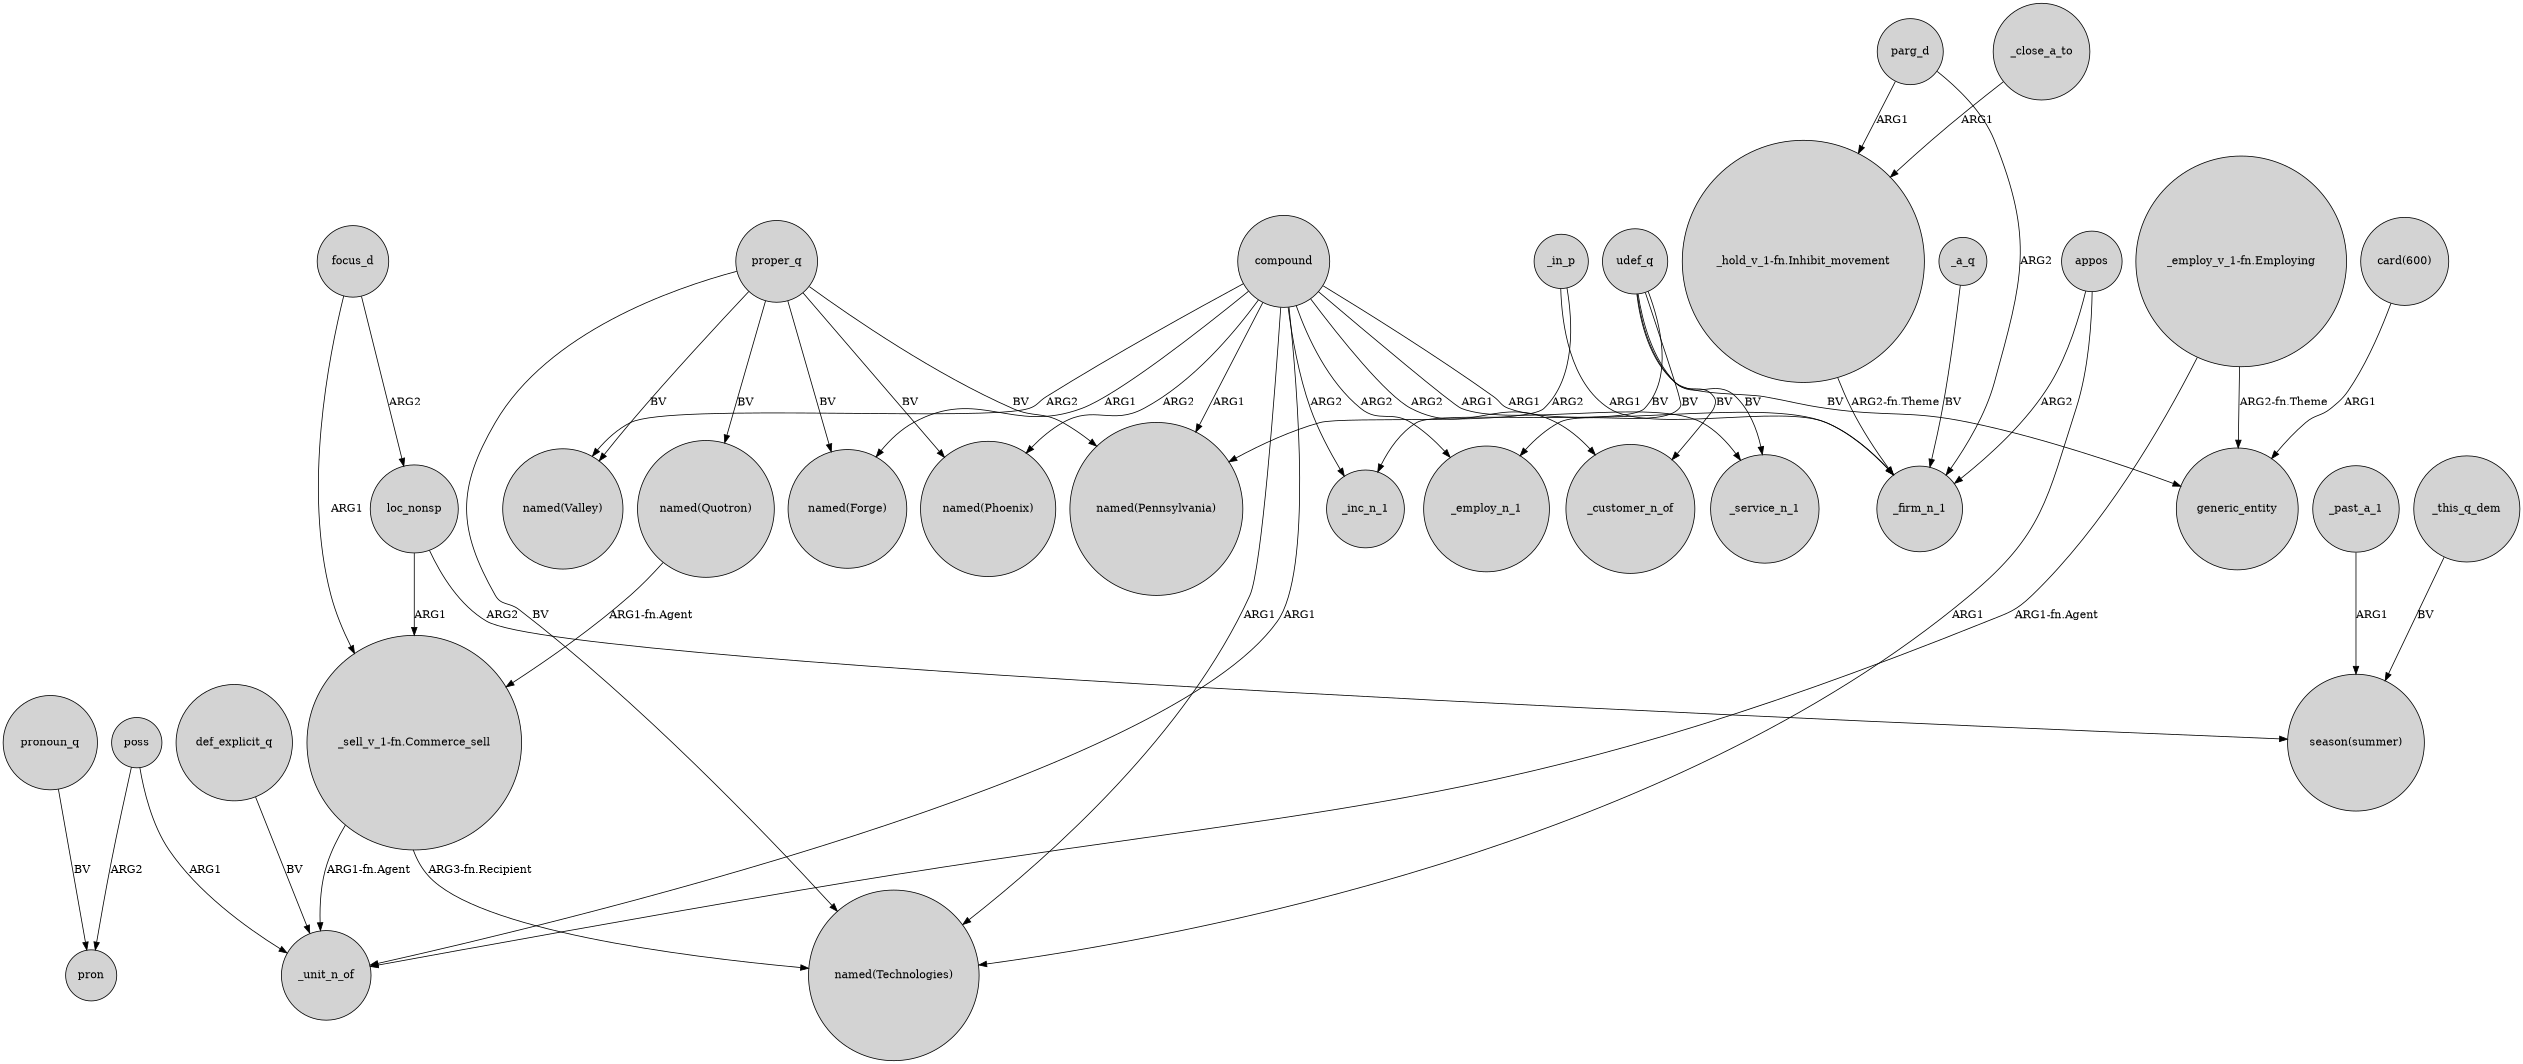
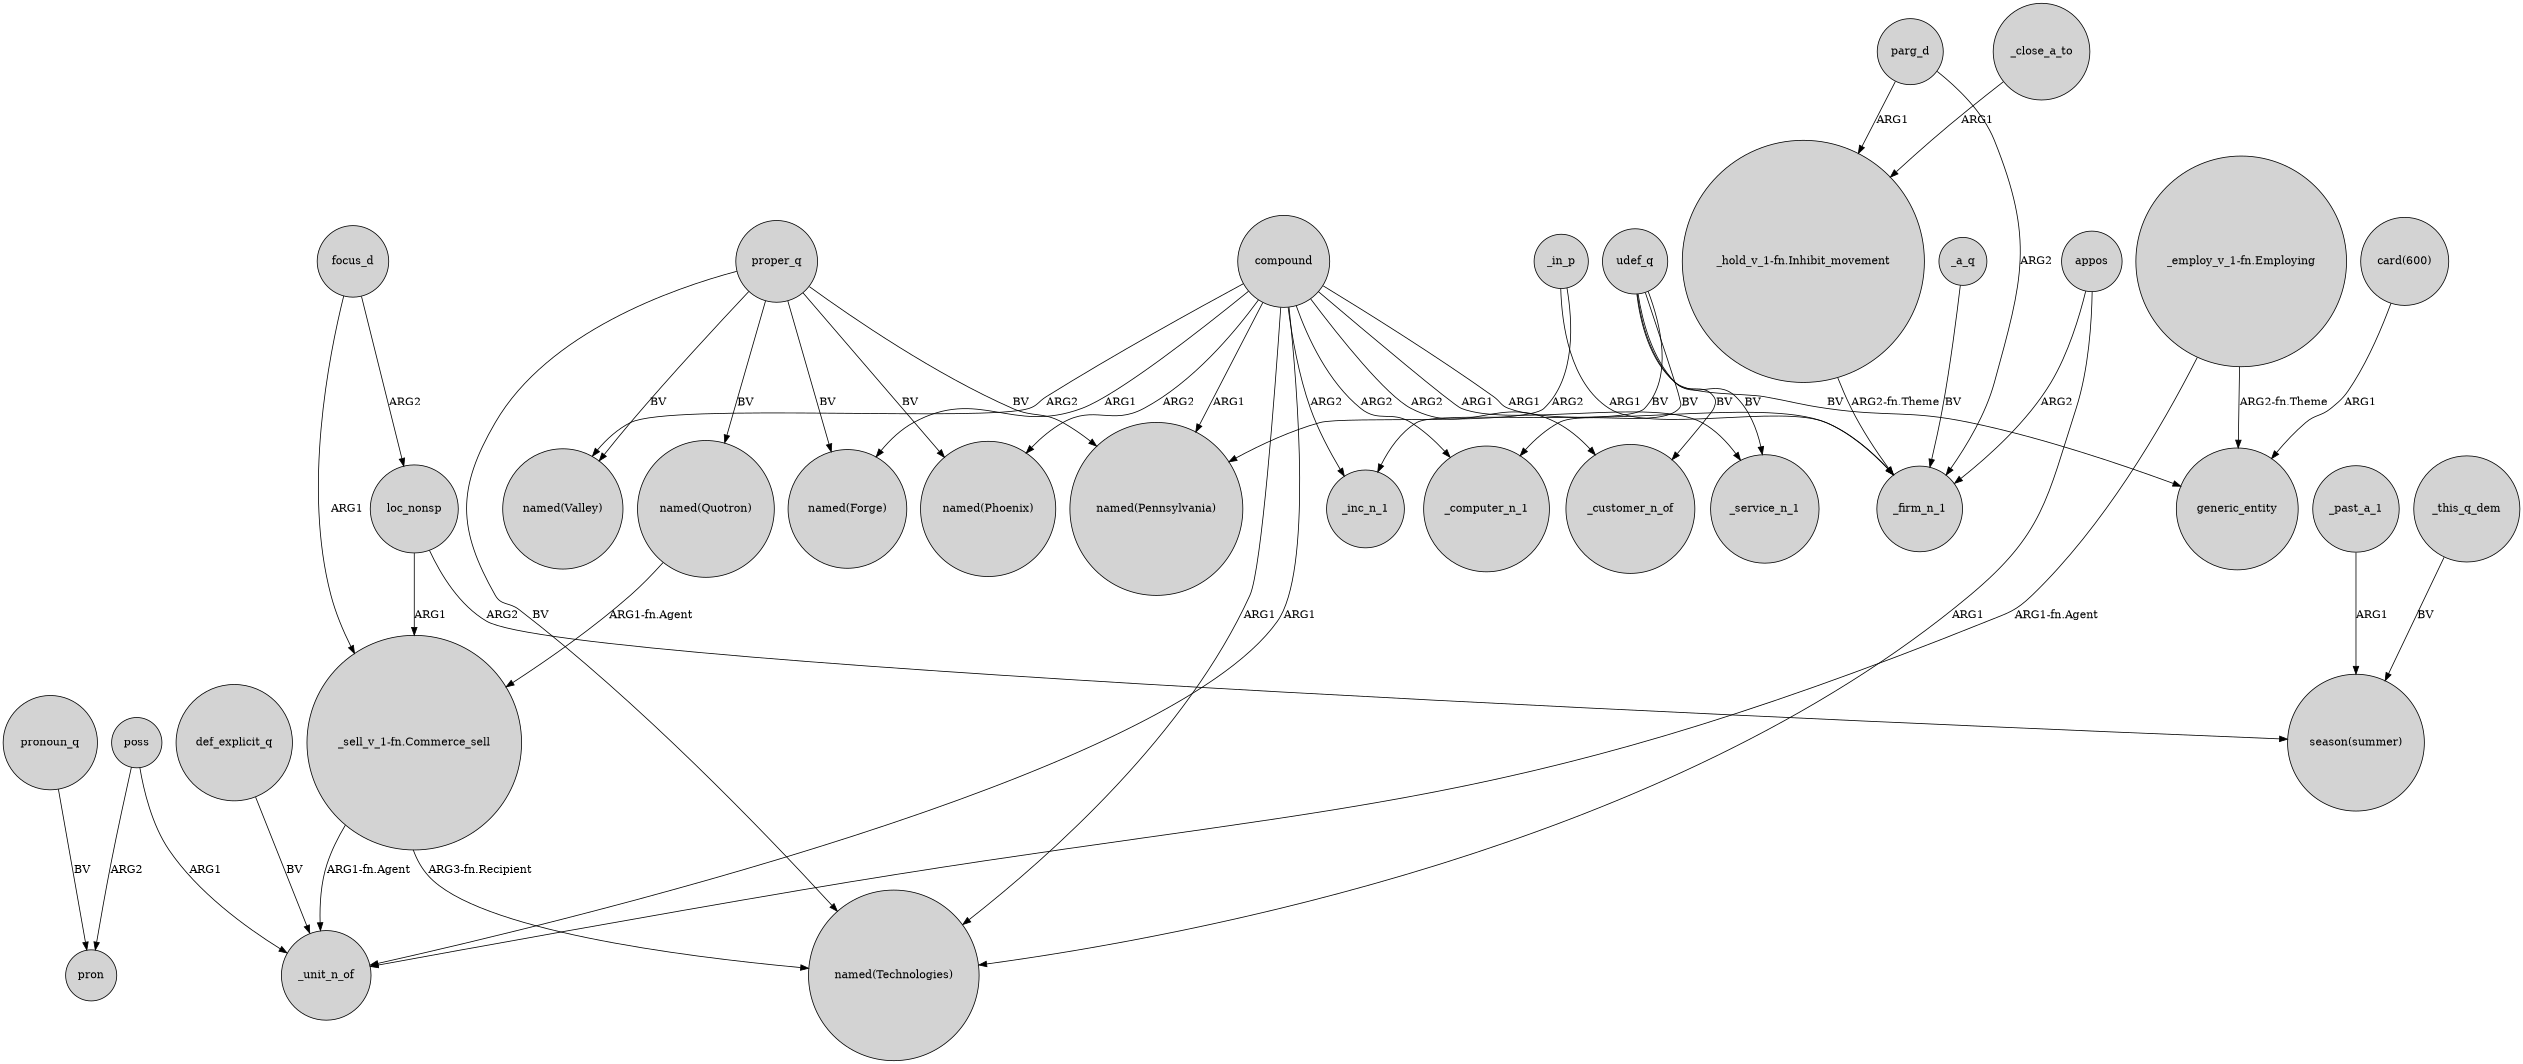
(1487, 509) -> (1487, 509)
